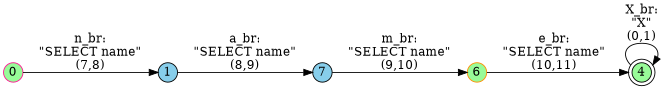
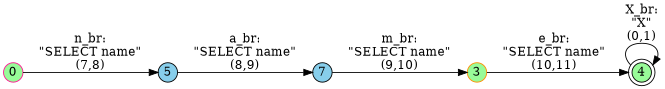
(168, 72) -> (168, 72)
(477, 72) -> (477, 72)
